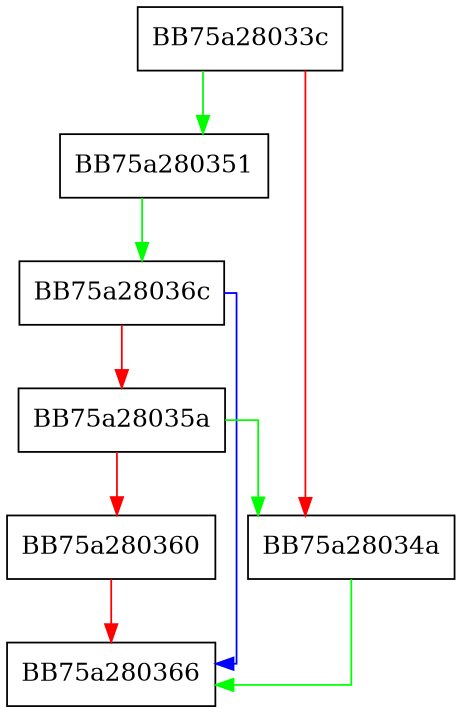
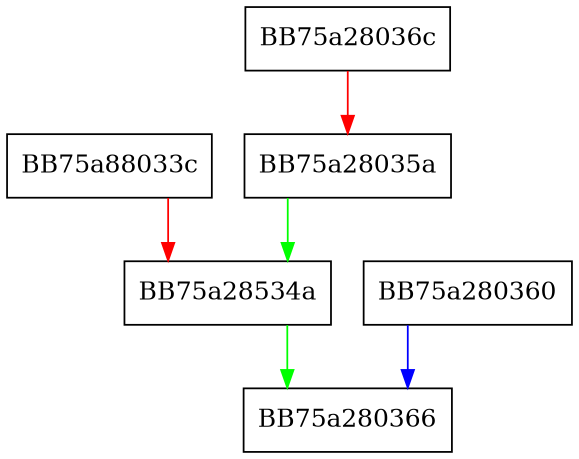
(240, 39) -> (109, 166)
(164, 166) -> none
(237, 474) -> none
(117, 475) -> none
(351, 547) -> (228, 293)
(111, 602) -> (408, 348)
